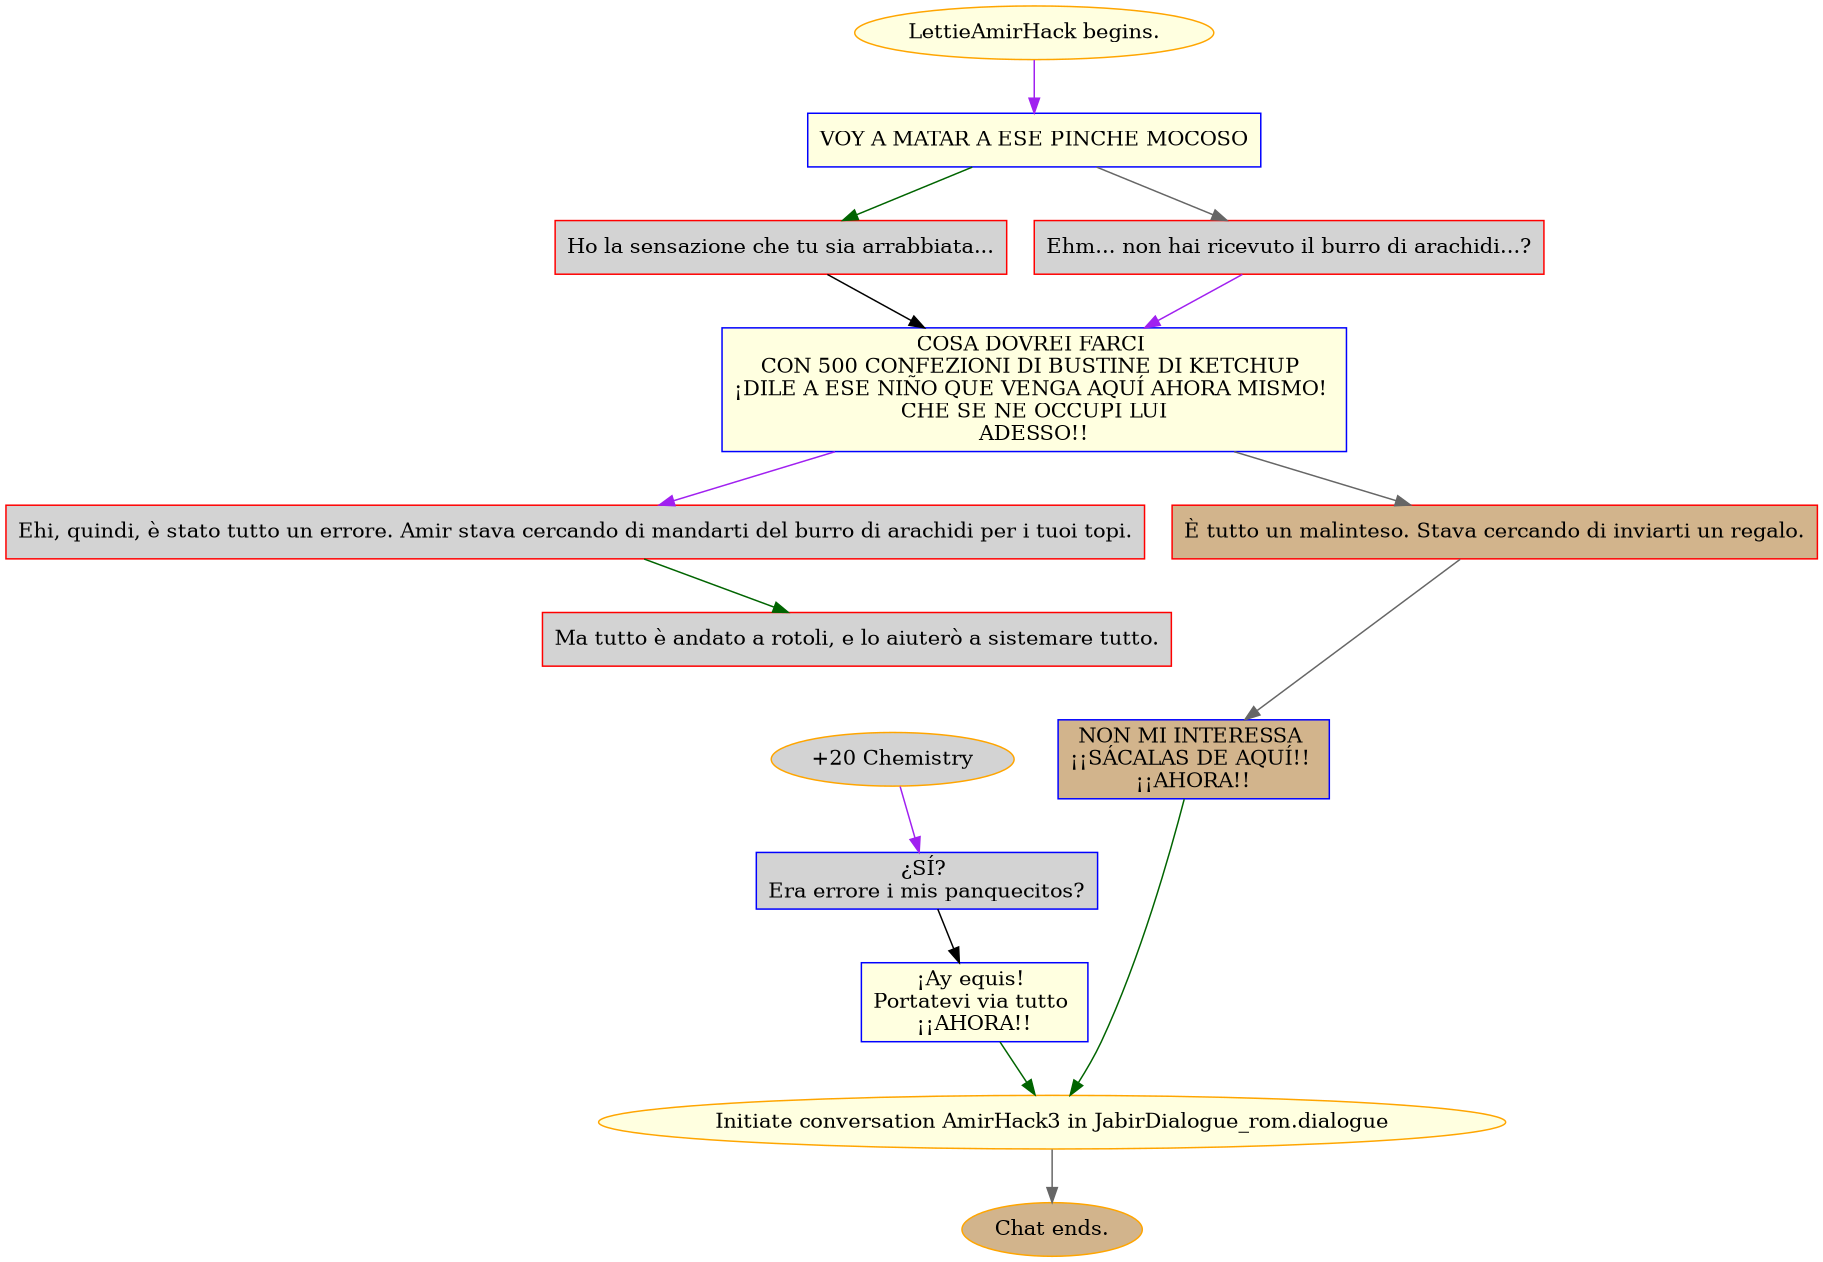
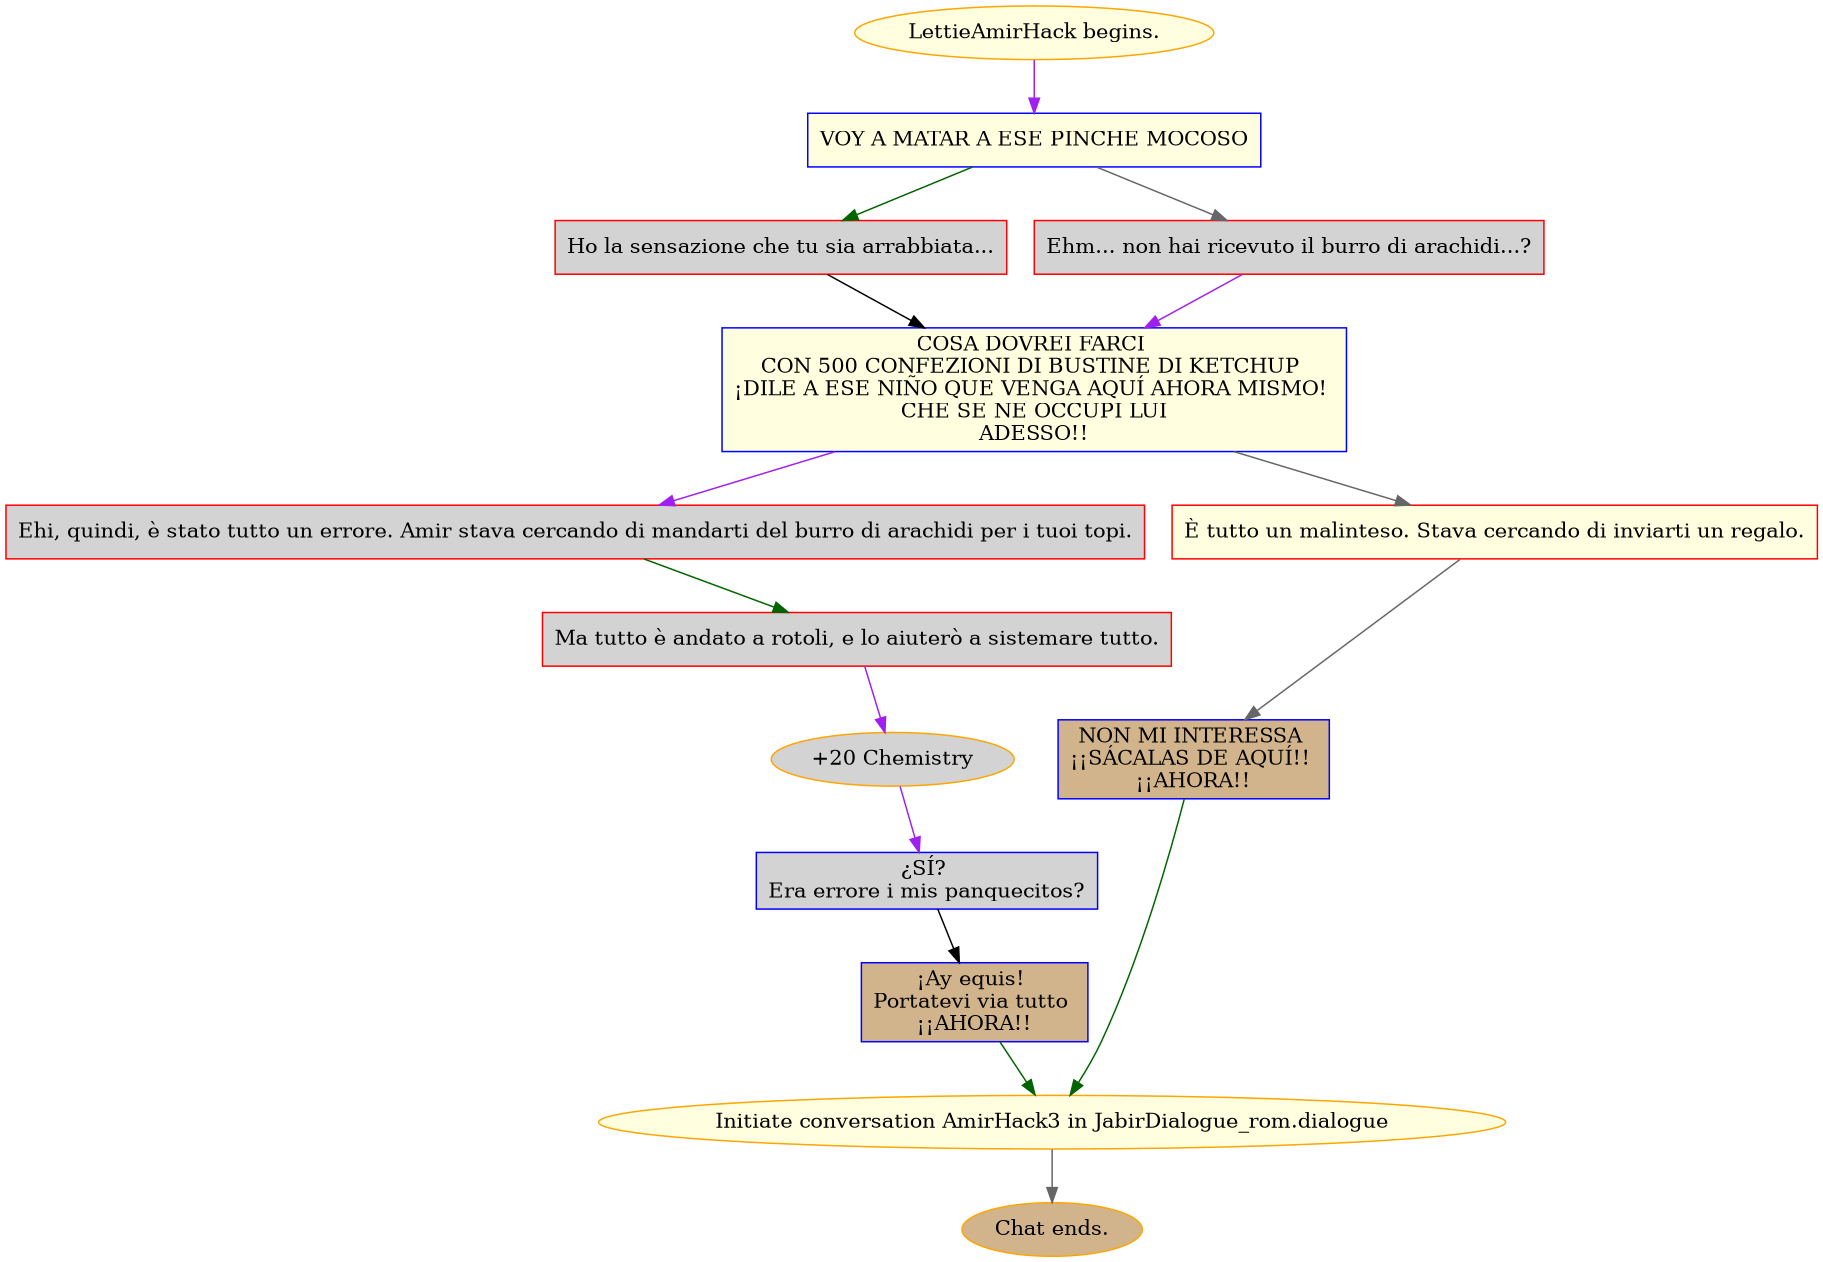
(1495, 532) -> (1495, 532)
none -> (873, 692)
(975, 1002) -> (975, 1002)
